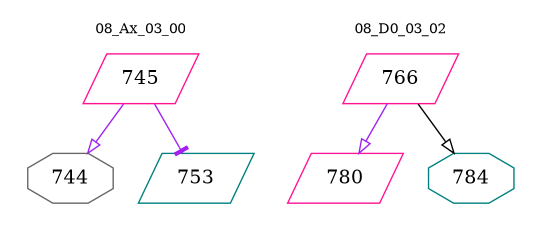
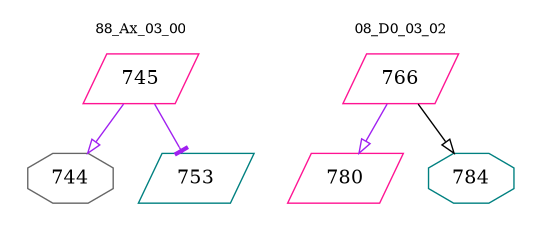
(141, 30) -> (141, 30)
